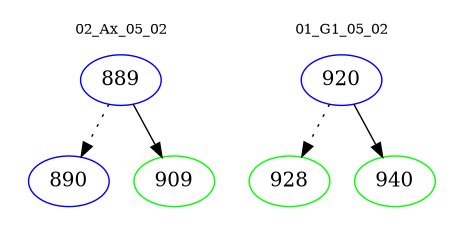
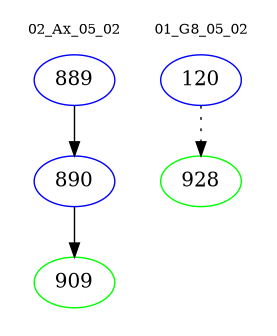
(342, 30) -> (202, 30)
(342, 80) -> (201, 80)
(98, 124) -> (74, 124)
(144, 124) -> (74, 225)
(395, 181) -> none
